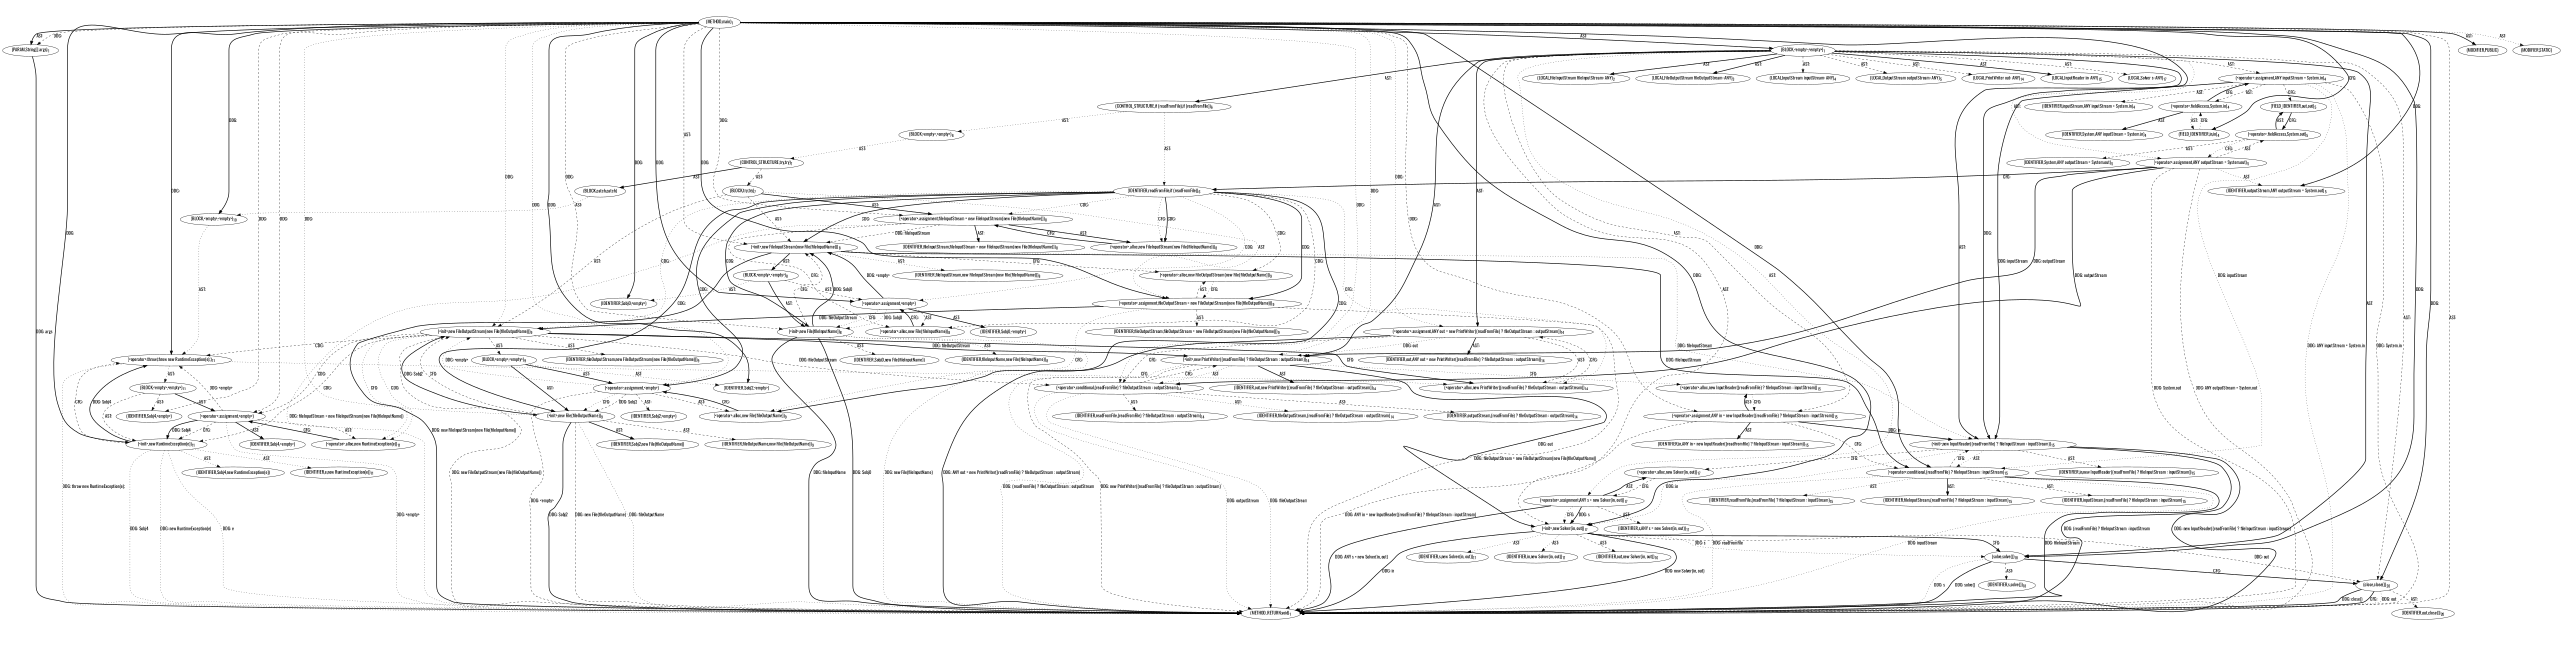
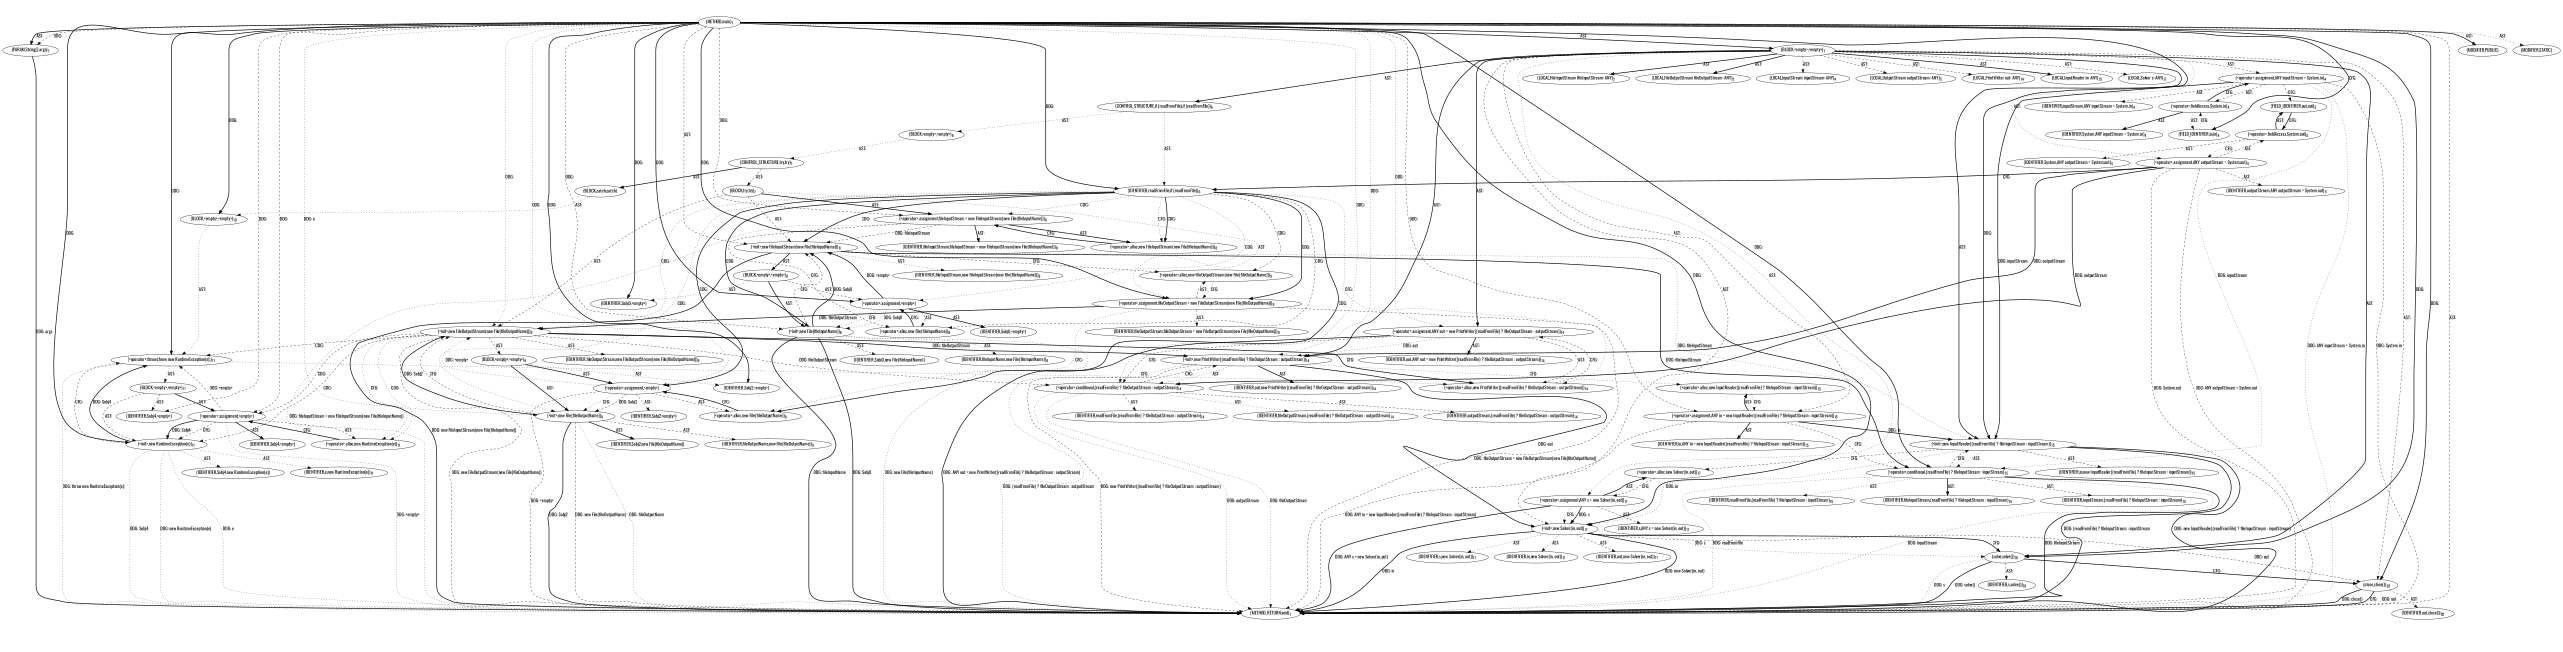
(1679, 26) -> (989, 38)
(2237, 177) -> (2237, 177)
(309, 219) -> (309, 219)
(695, 248) -> (695, 248)
(1657, 557) -> (1657, 557)
